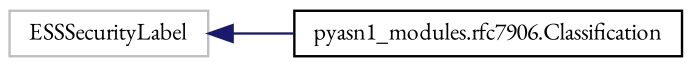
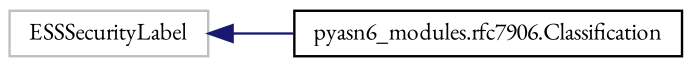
(488, 34) -> (488, 34)
